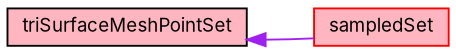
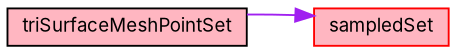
(290, 39) -> (271, 15)
